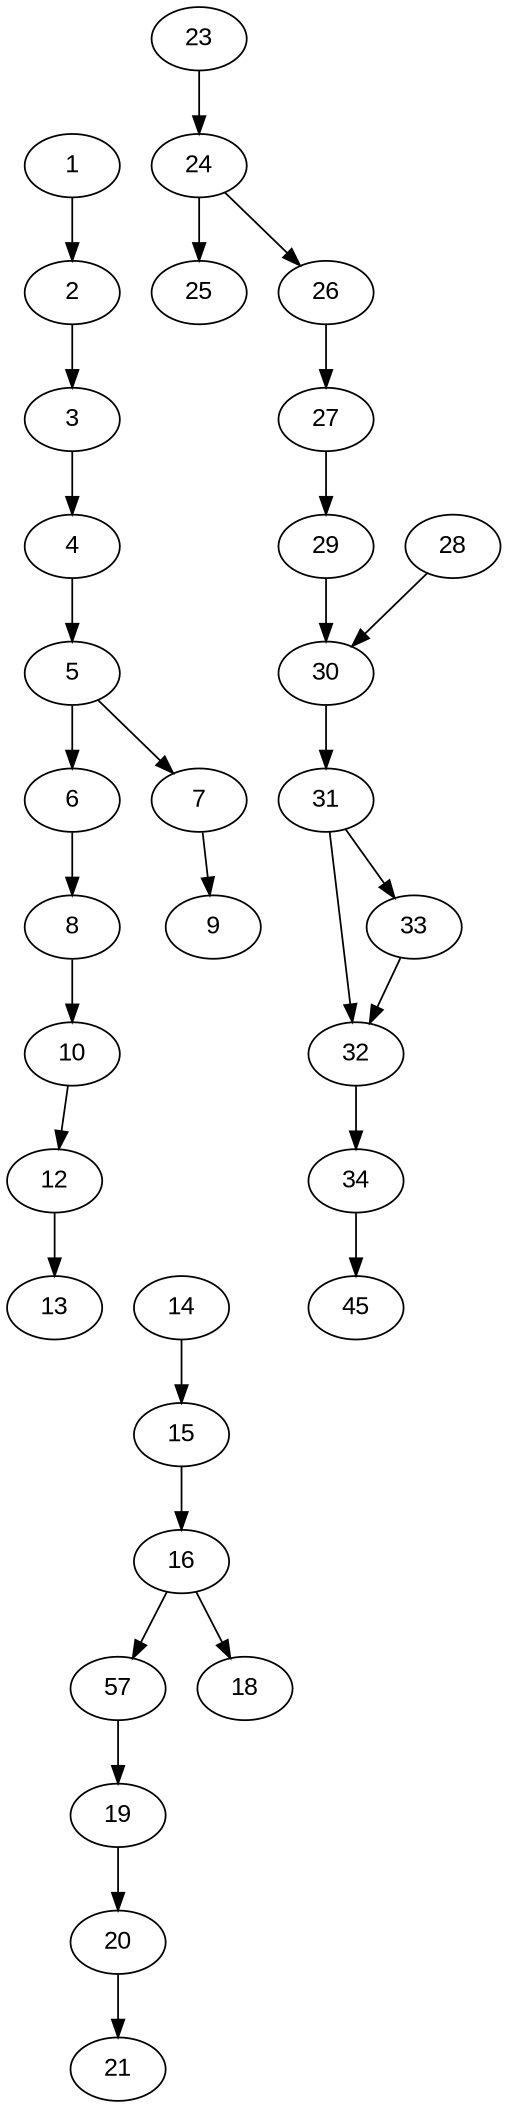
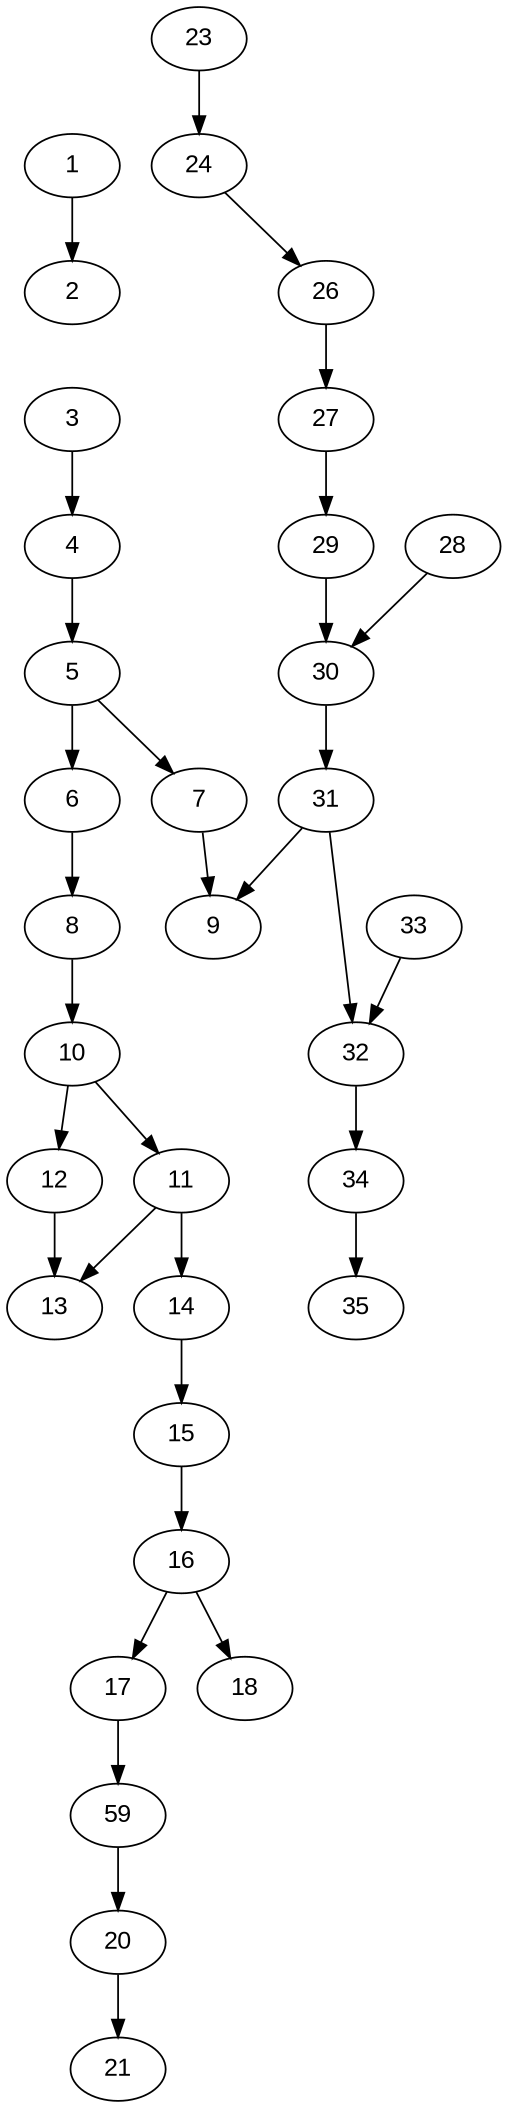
(199, 293) -> none
(72, 347) -> none
(365, 856) -> (276, 857)
none -> (182, 1181)
(356, 1308) -> (356, 1308)
(118, 1688) -> (118, 1688)
(118, 1815) -> (118, 1815)
